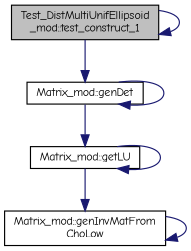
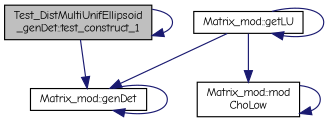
(85, 22) -> (78, 22)
(85, 120) -> (174, 58)
(85, 228) -> (248, 99)
